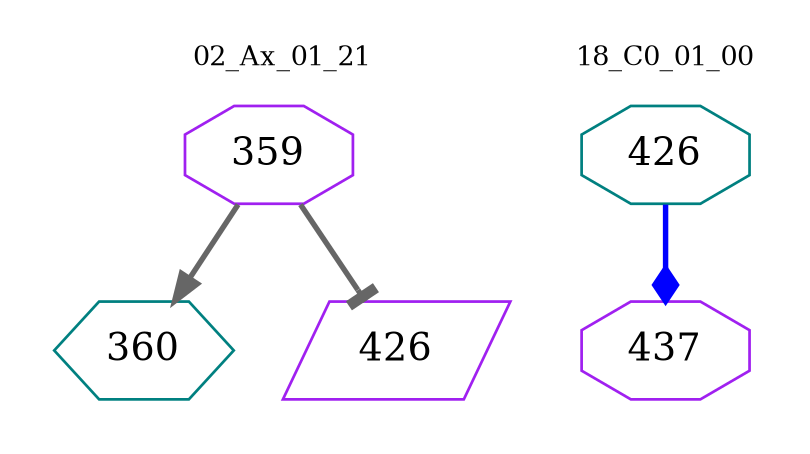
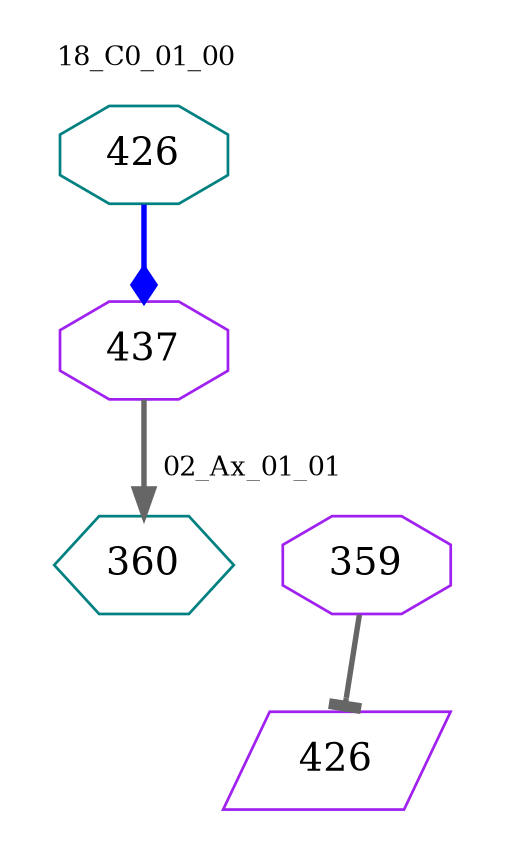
(283, 58) -> (253, 469)
(214, 241) -> (144, 459)
